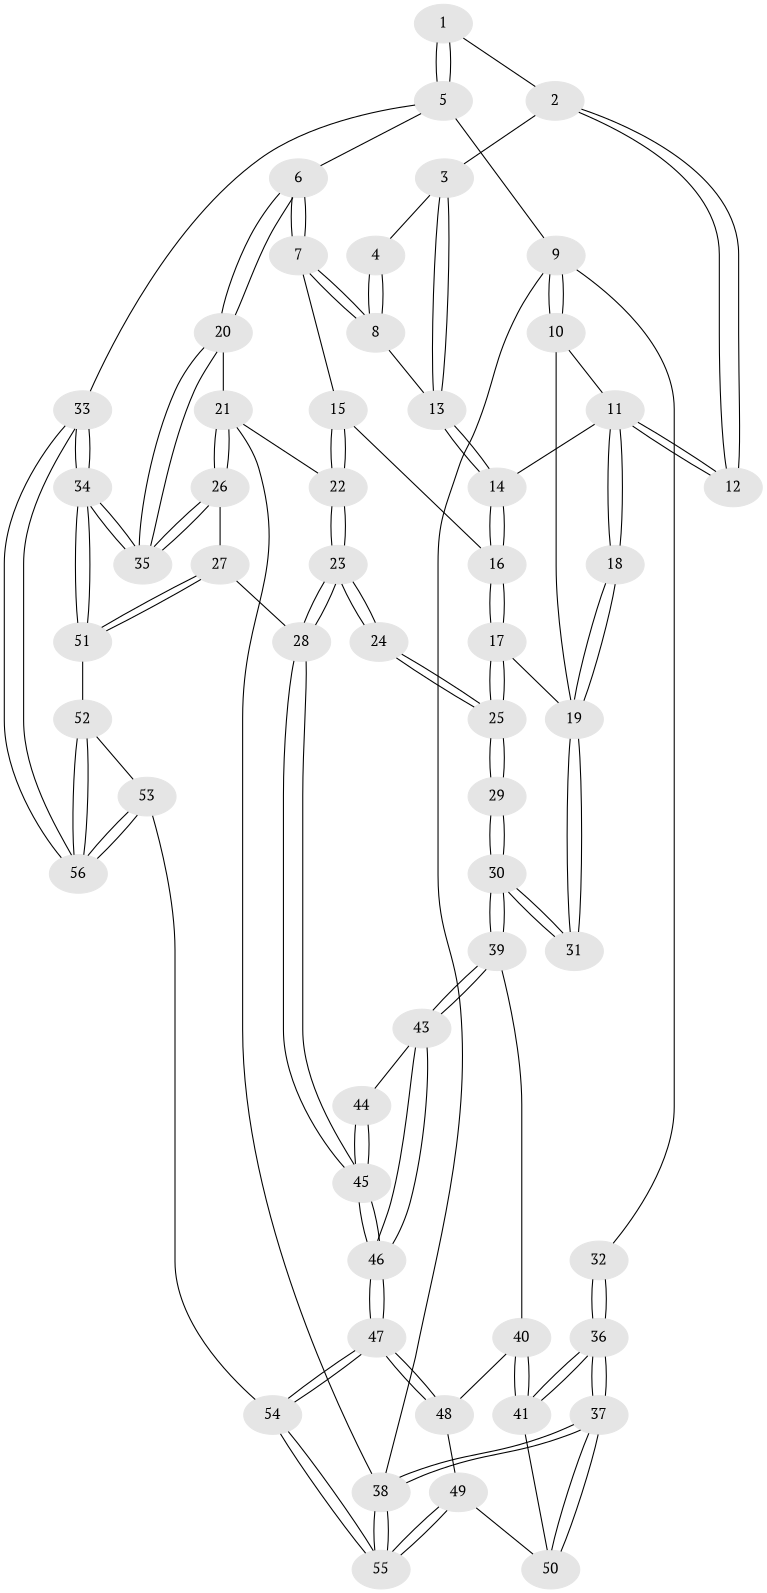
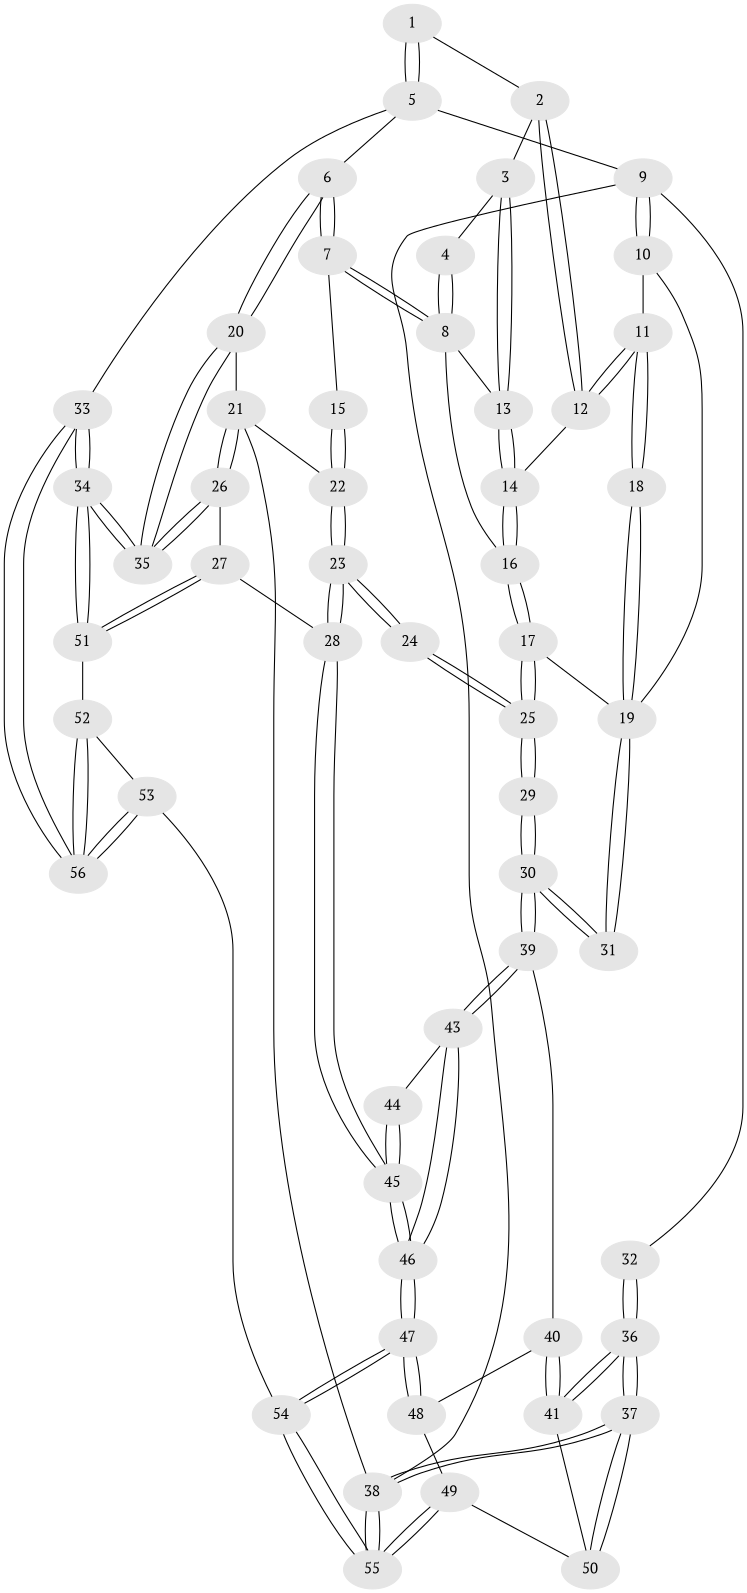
(564, 444) -> (545, 449)
(417, 487) -> (456, 454)
